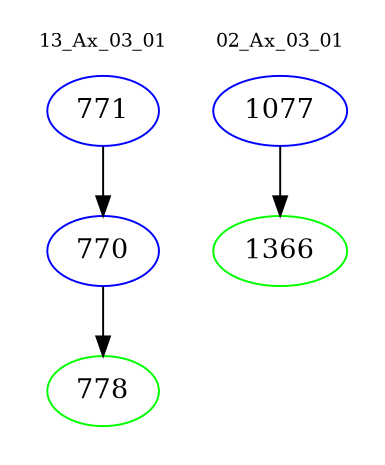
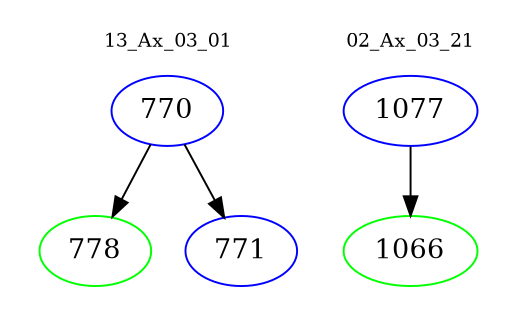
(280, 42) -> (411, 42)
(103, 171) -> (200, 172)
(280, 251) -> (411, 251)
